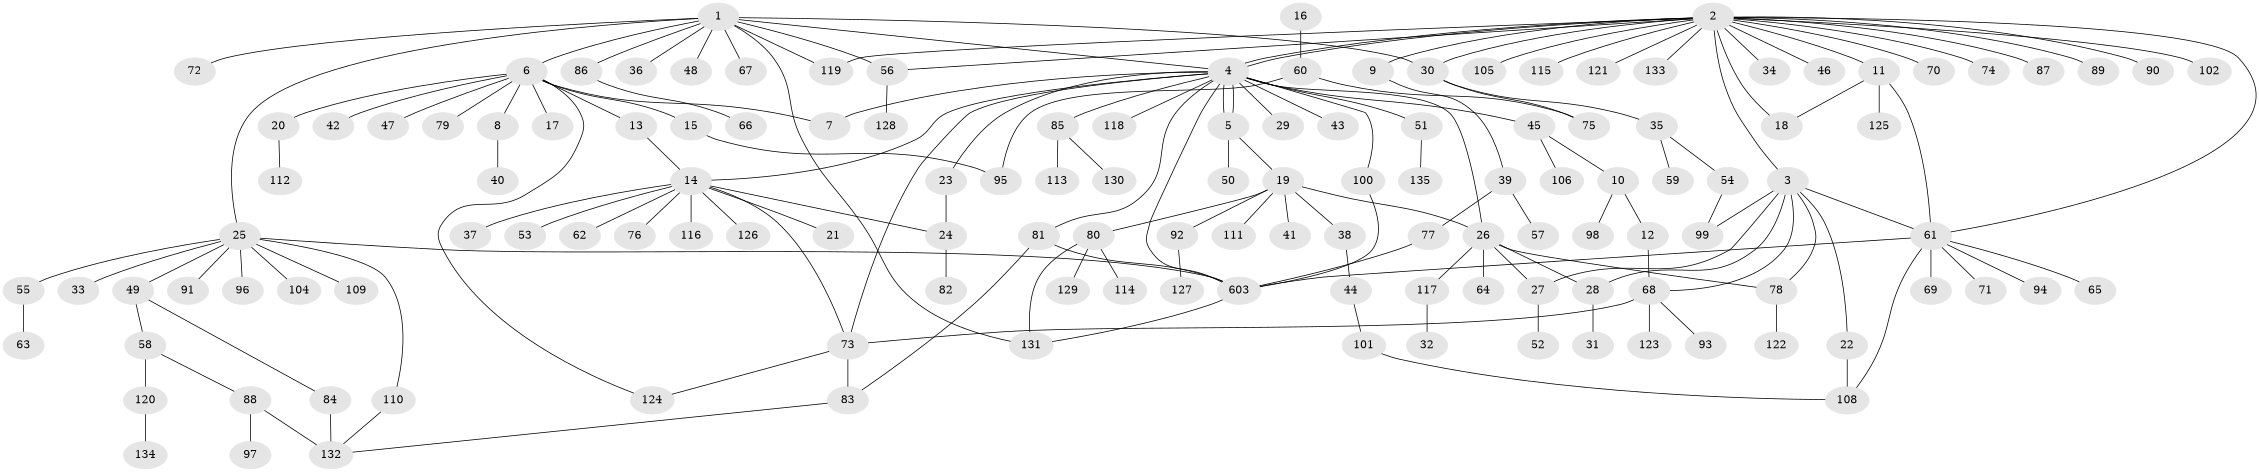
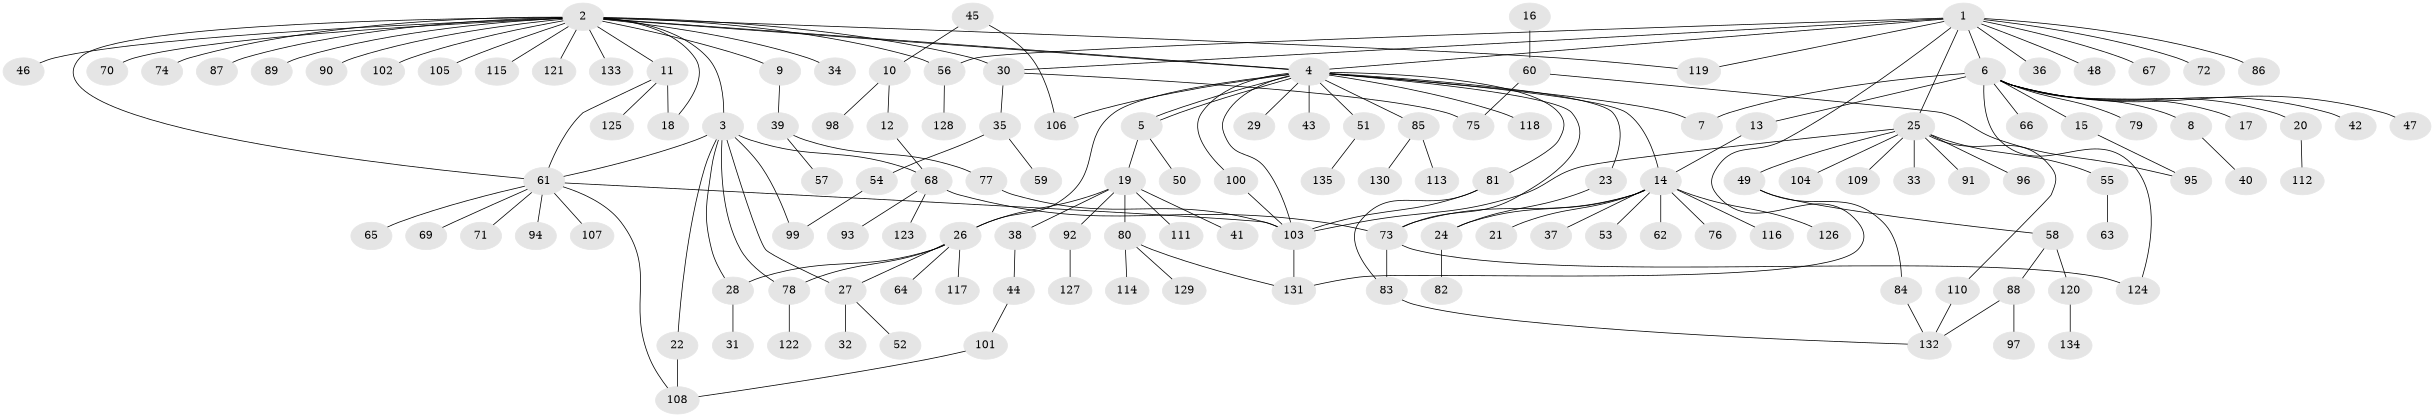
(657, 98) -> (2006, 99)
(1381, 101) -> (1180, 92)
none -> (592, 236)
(1239, 291) -> (1294, 236)
(1427, 318) -> (846, 318)
